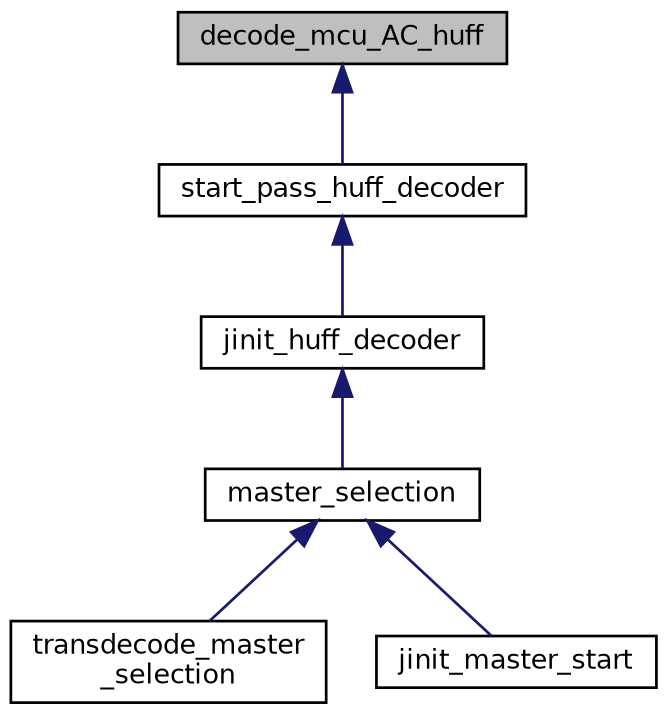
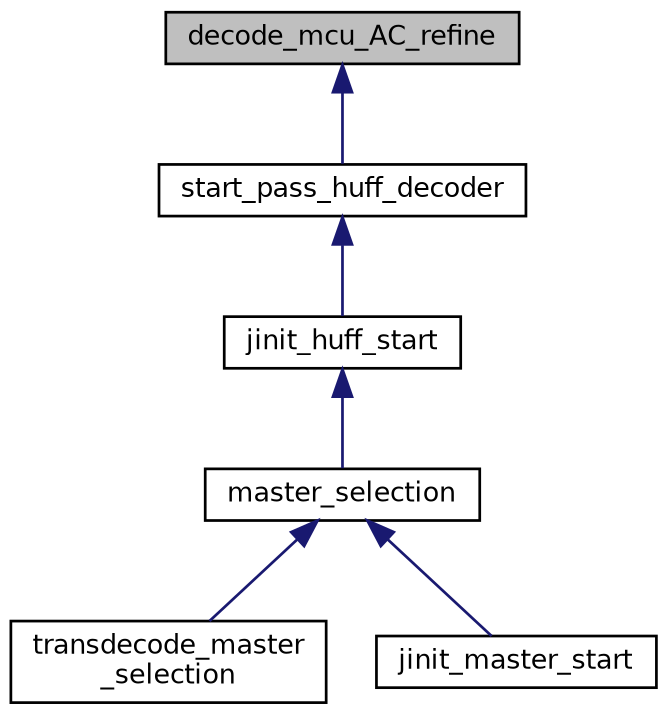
(342, 38) -> (342, 38)
(342, 342) -> (342, 342)
